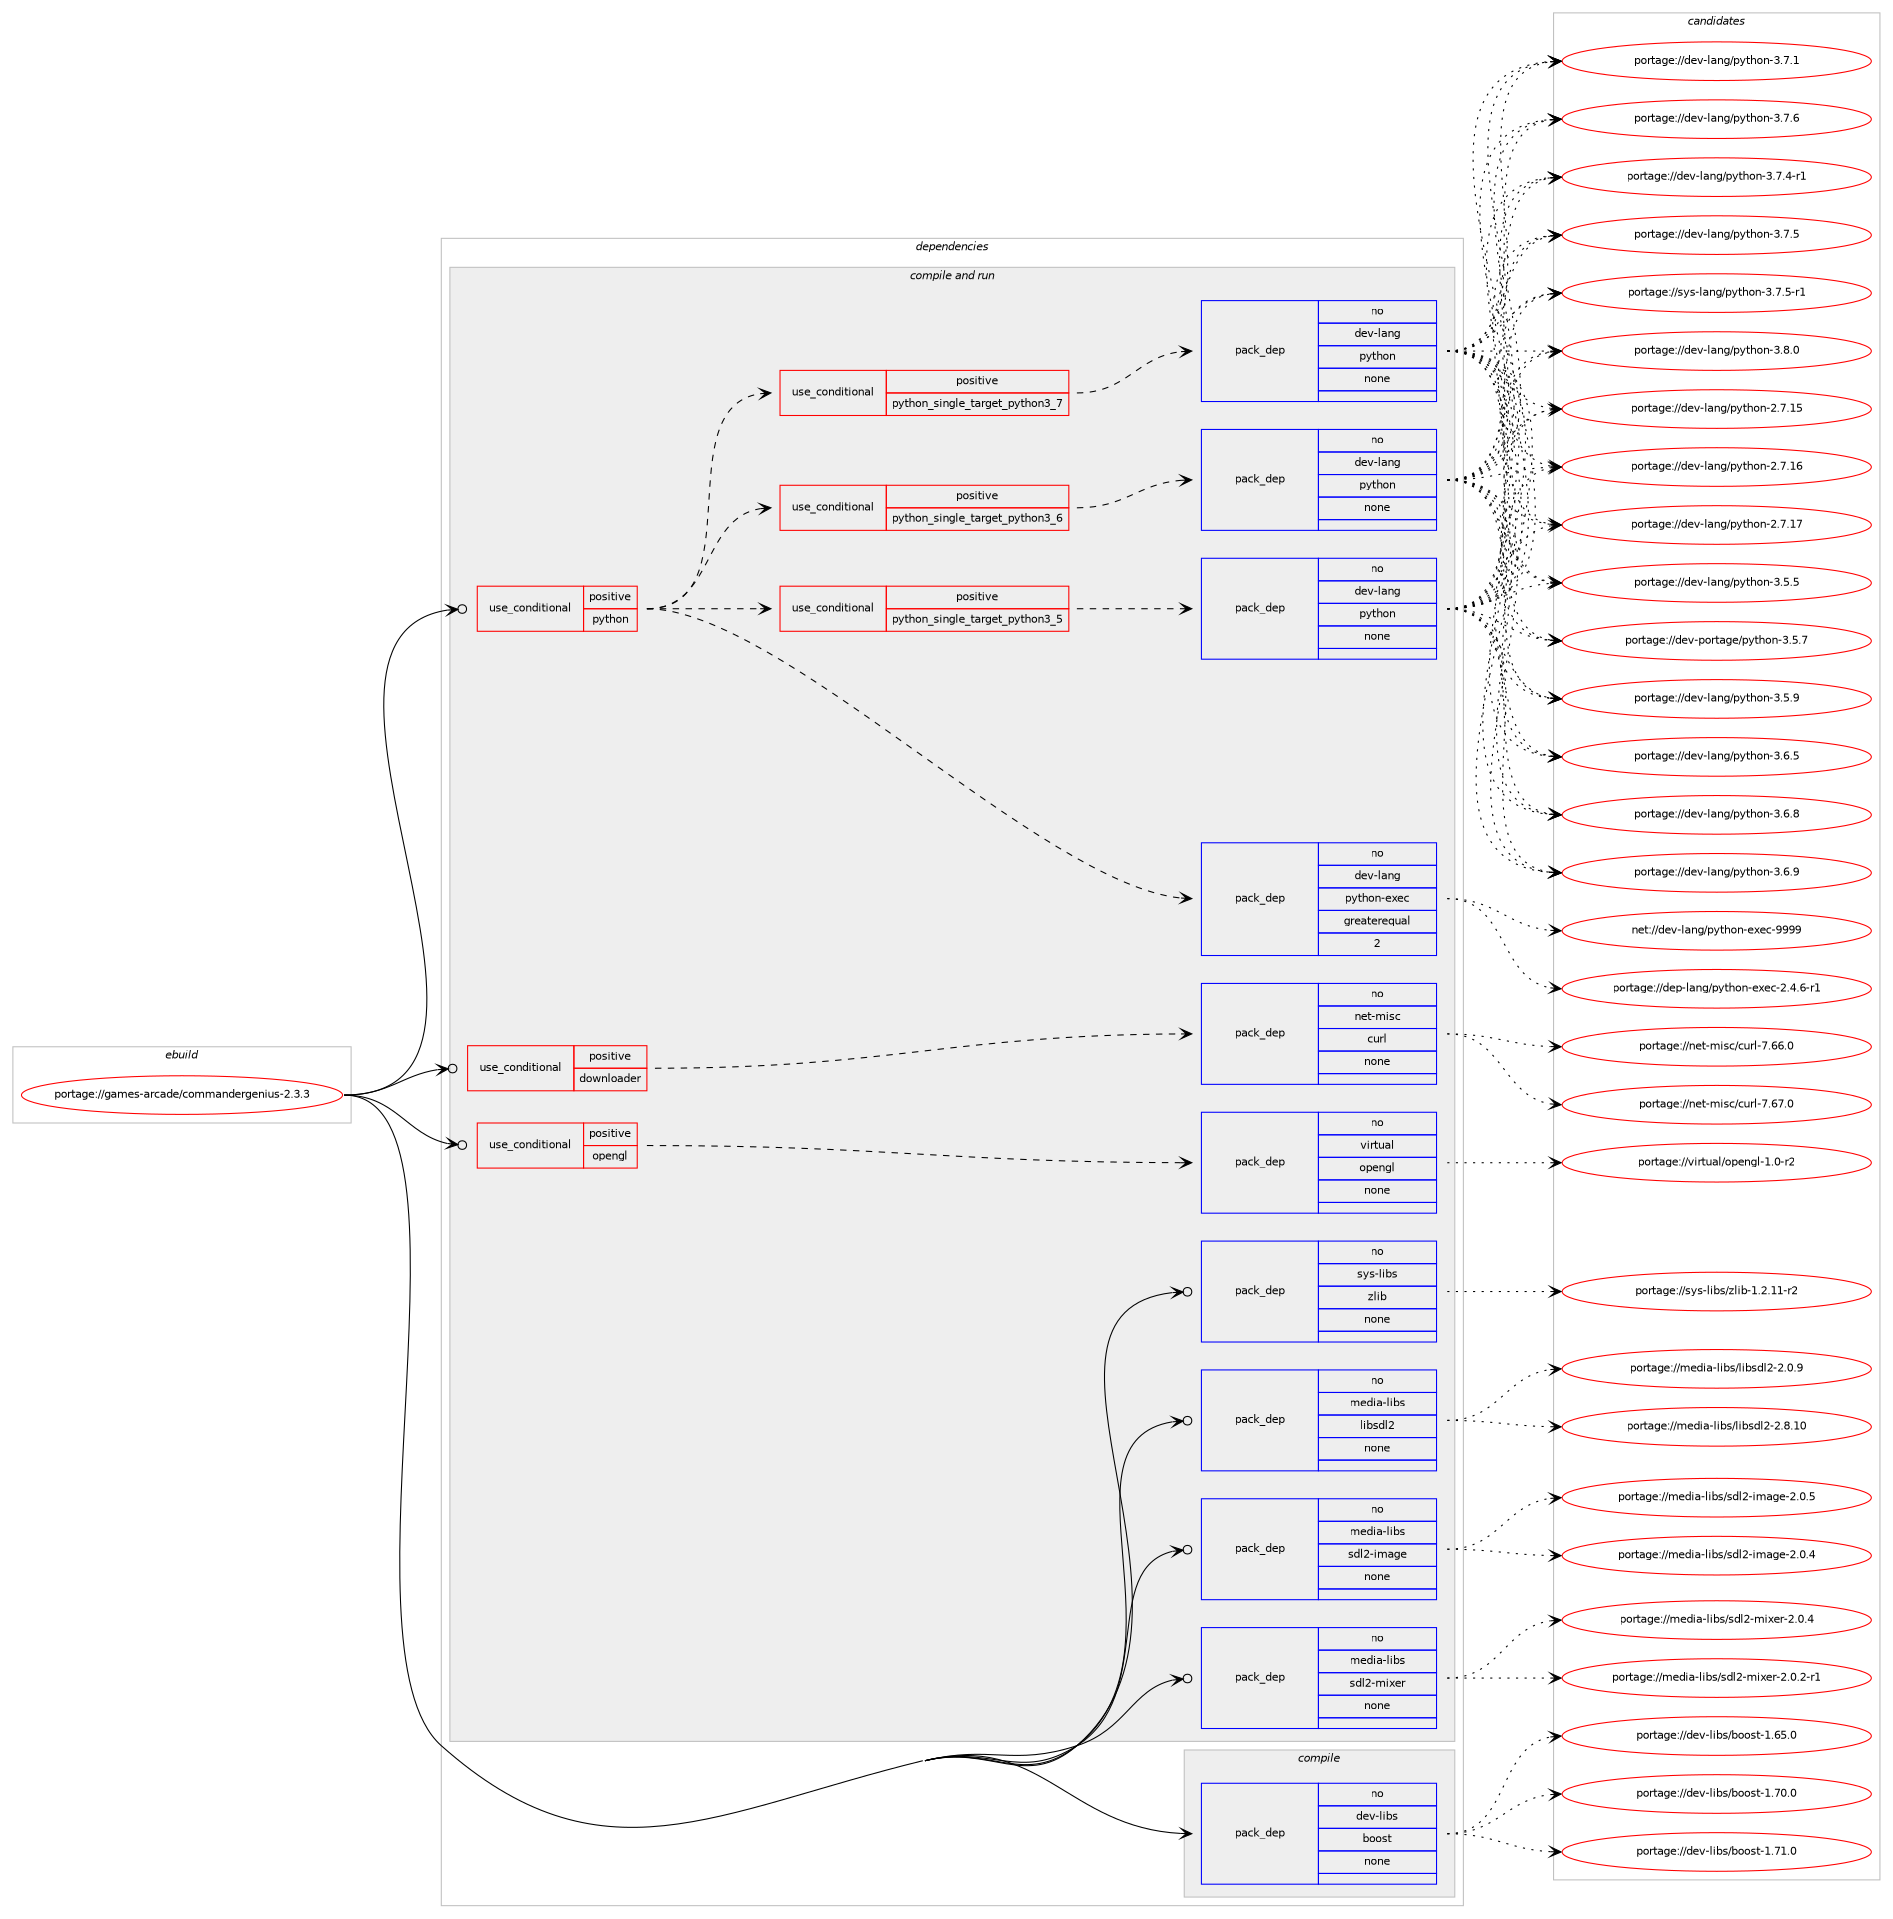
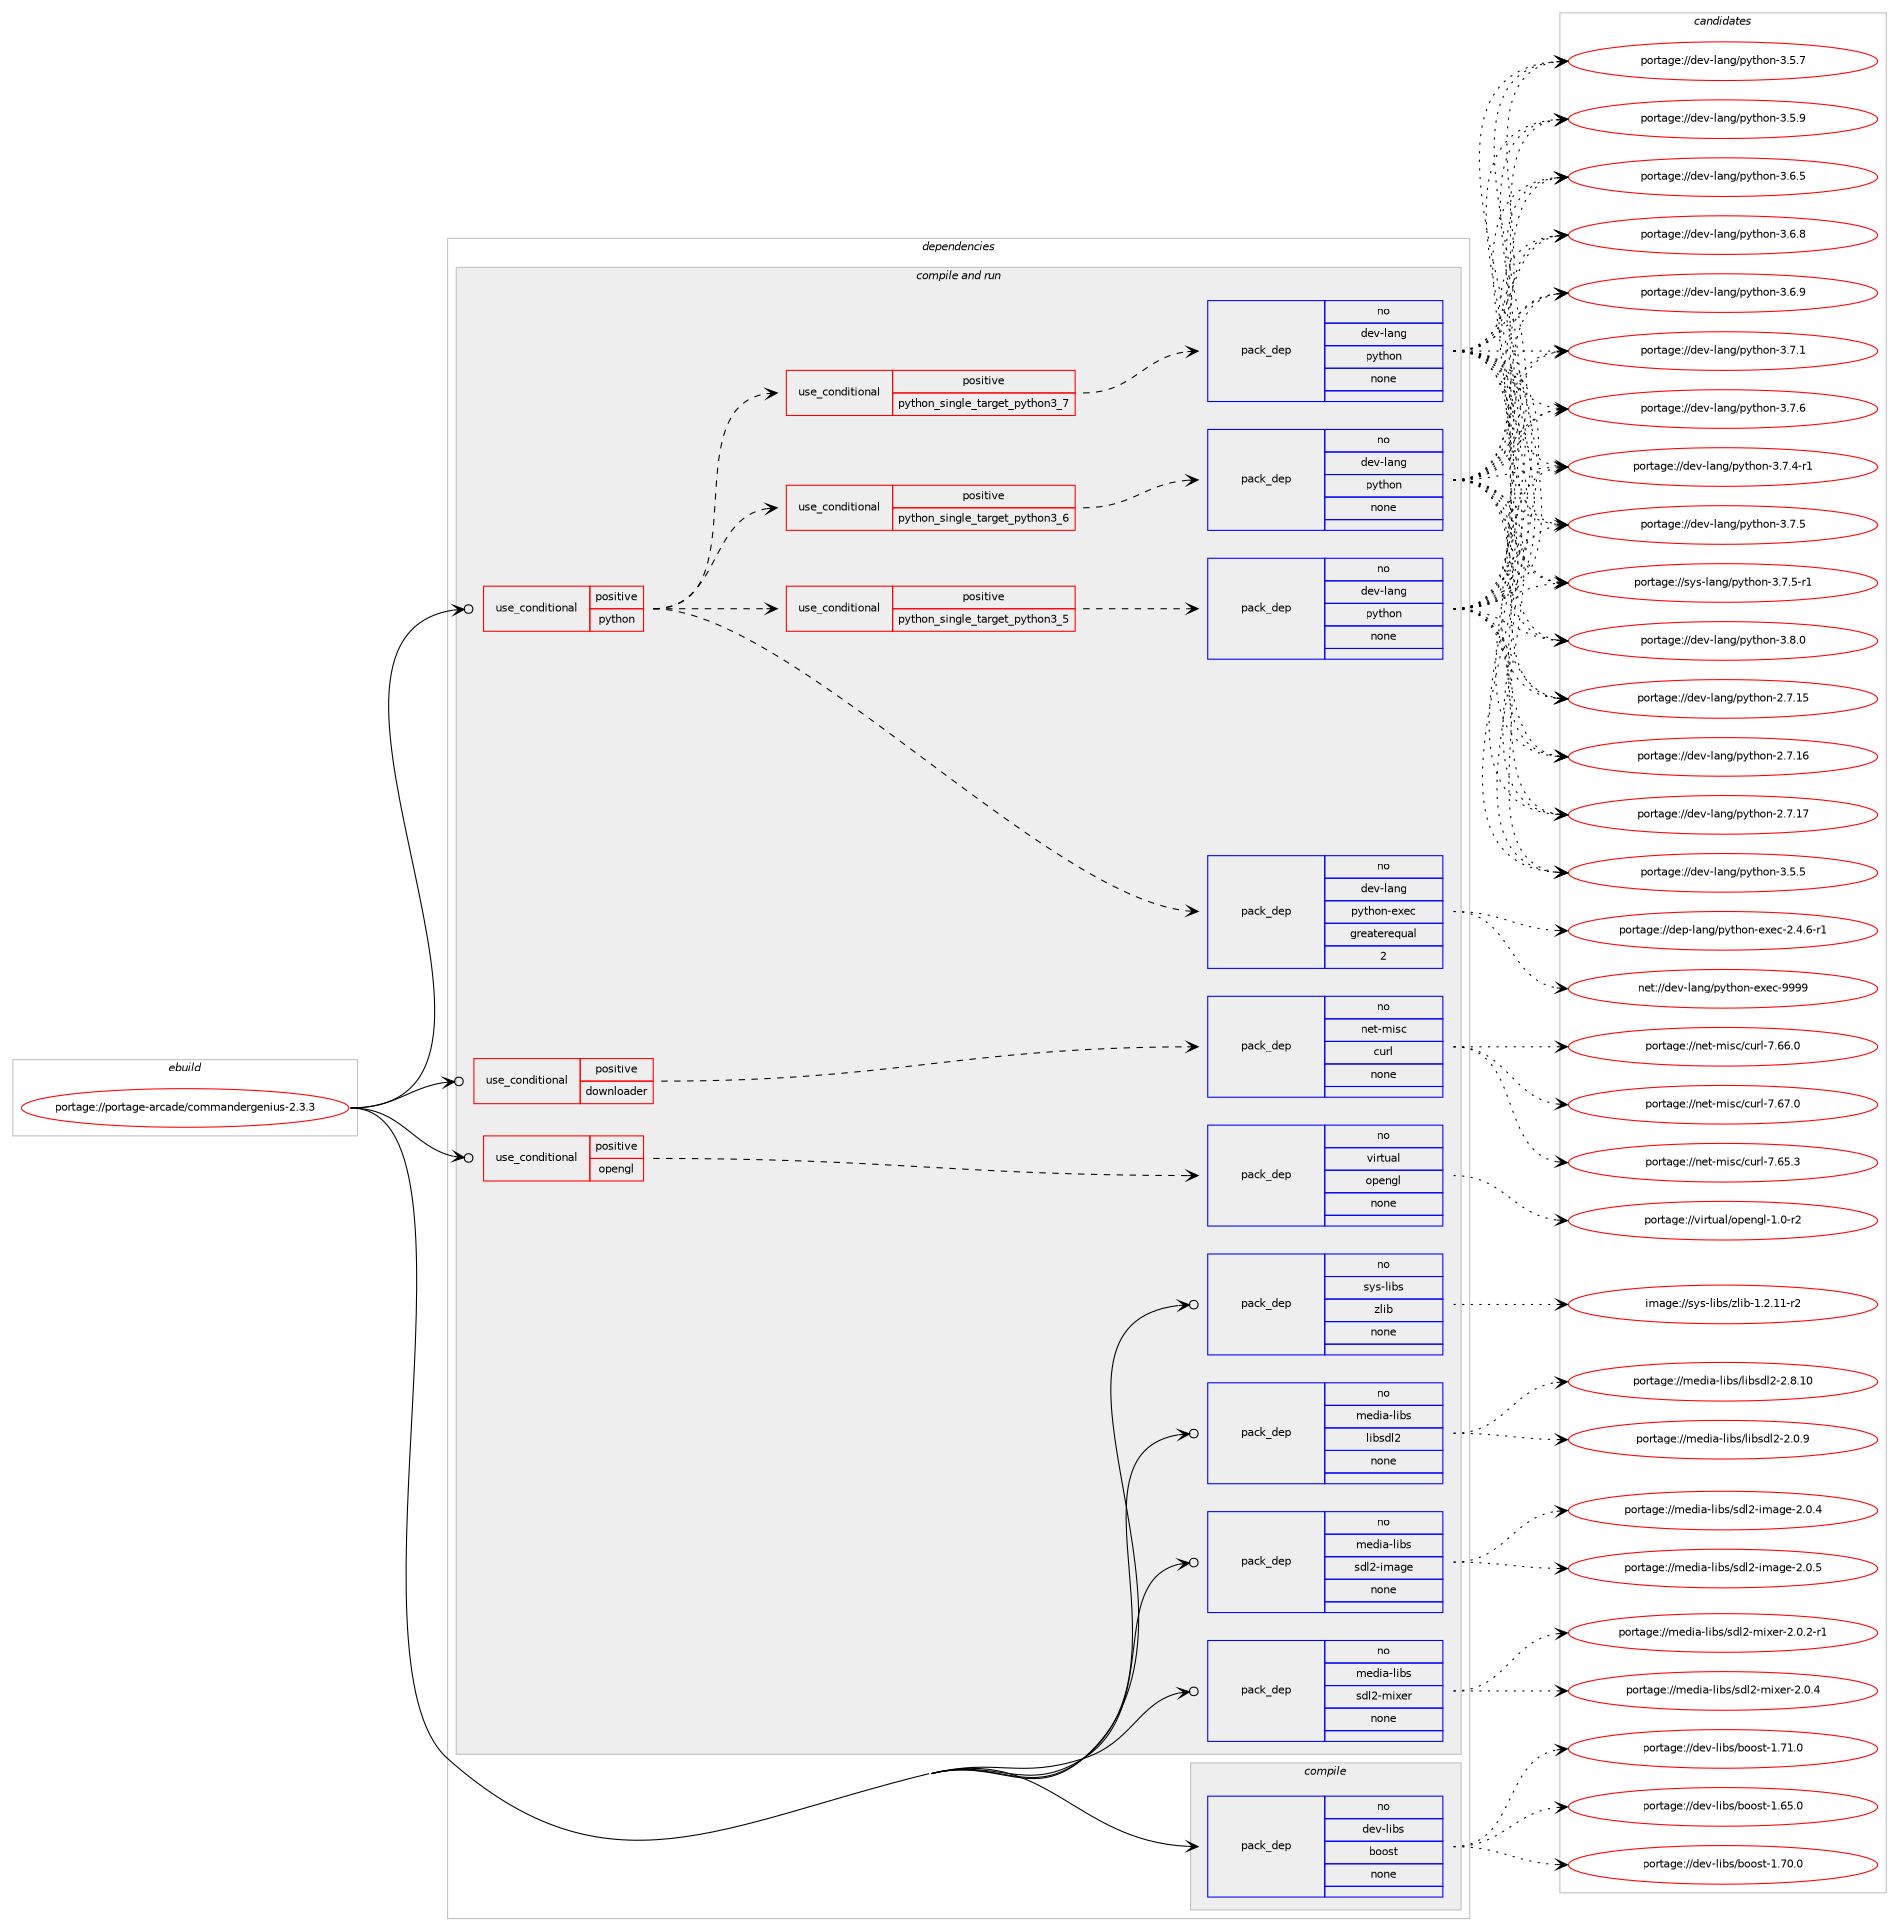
(1717, 641) -> (1723, 61)
(182, 1095) -> (185, 1108)
none -> (1723, 1163)
(1717, 1292) -> (1723, 1304)
